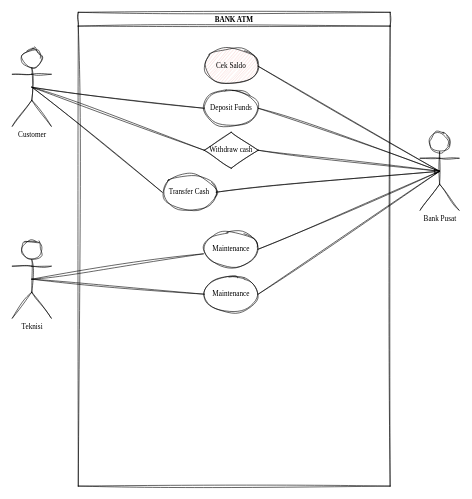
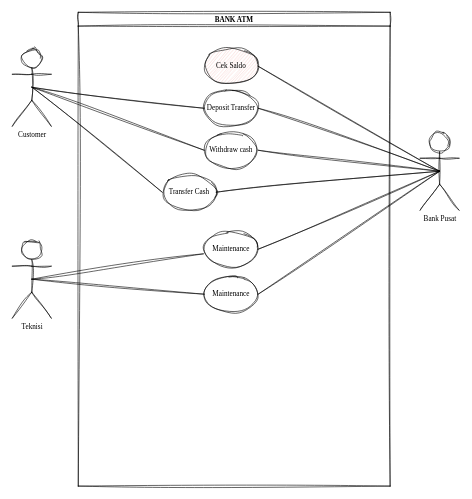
(231, 108) -> (231, 108)
(231, 150) -> (231, 150)
(432, 172) -> (432, 172)
